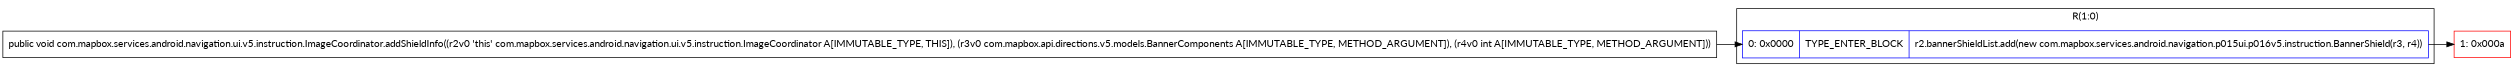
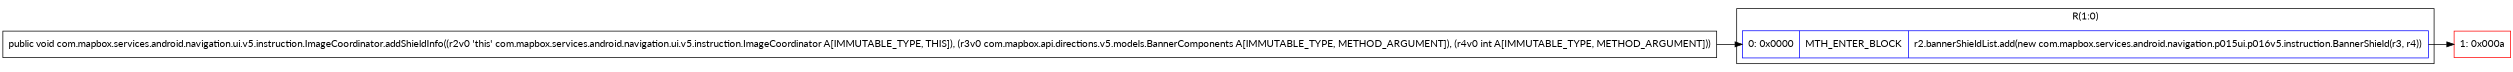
(1854, 44) -> (1854, 44)
